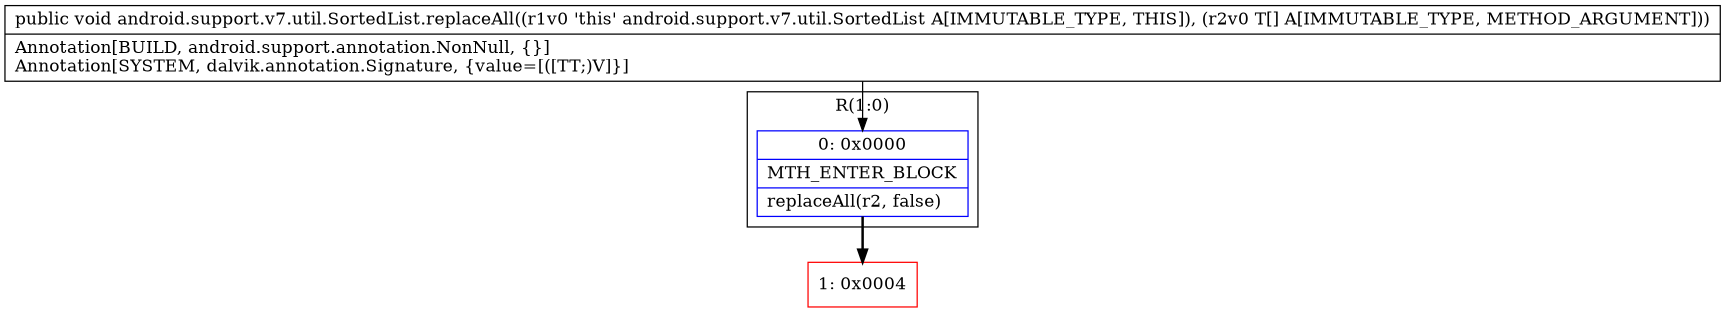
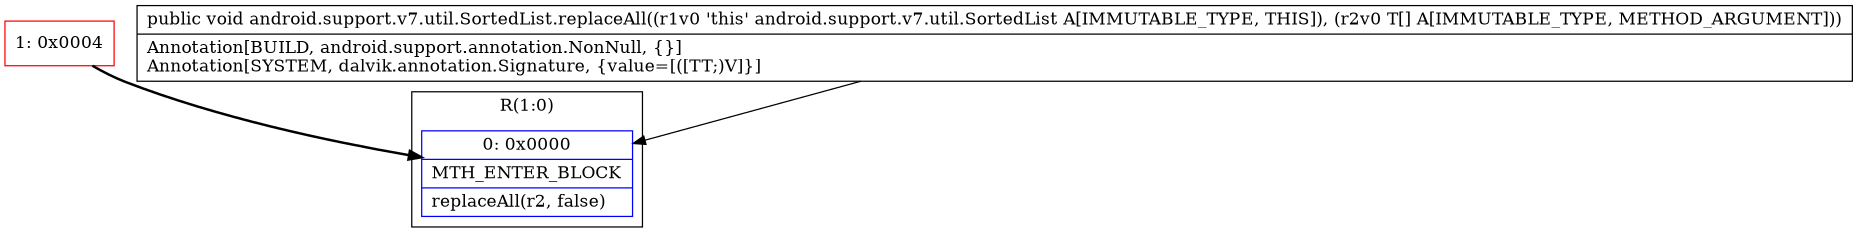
(863, 235) -> (248, 121)
